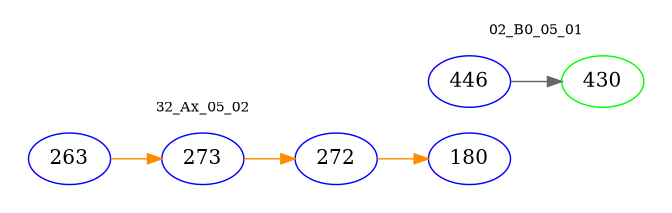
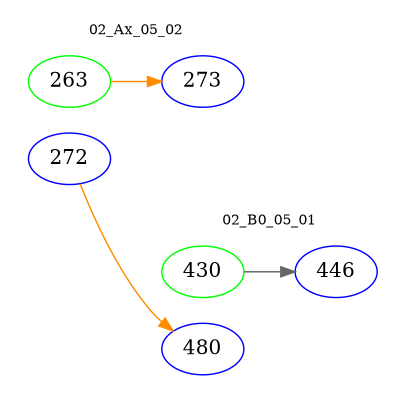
(529, 82) -> (262, 272)
(203, 108) -> (136, 31)
(70, 159) -> (70, 82)
(262, 159) -> none
(469, 159) -> (203, 349)
